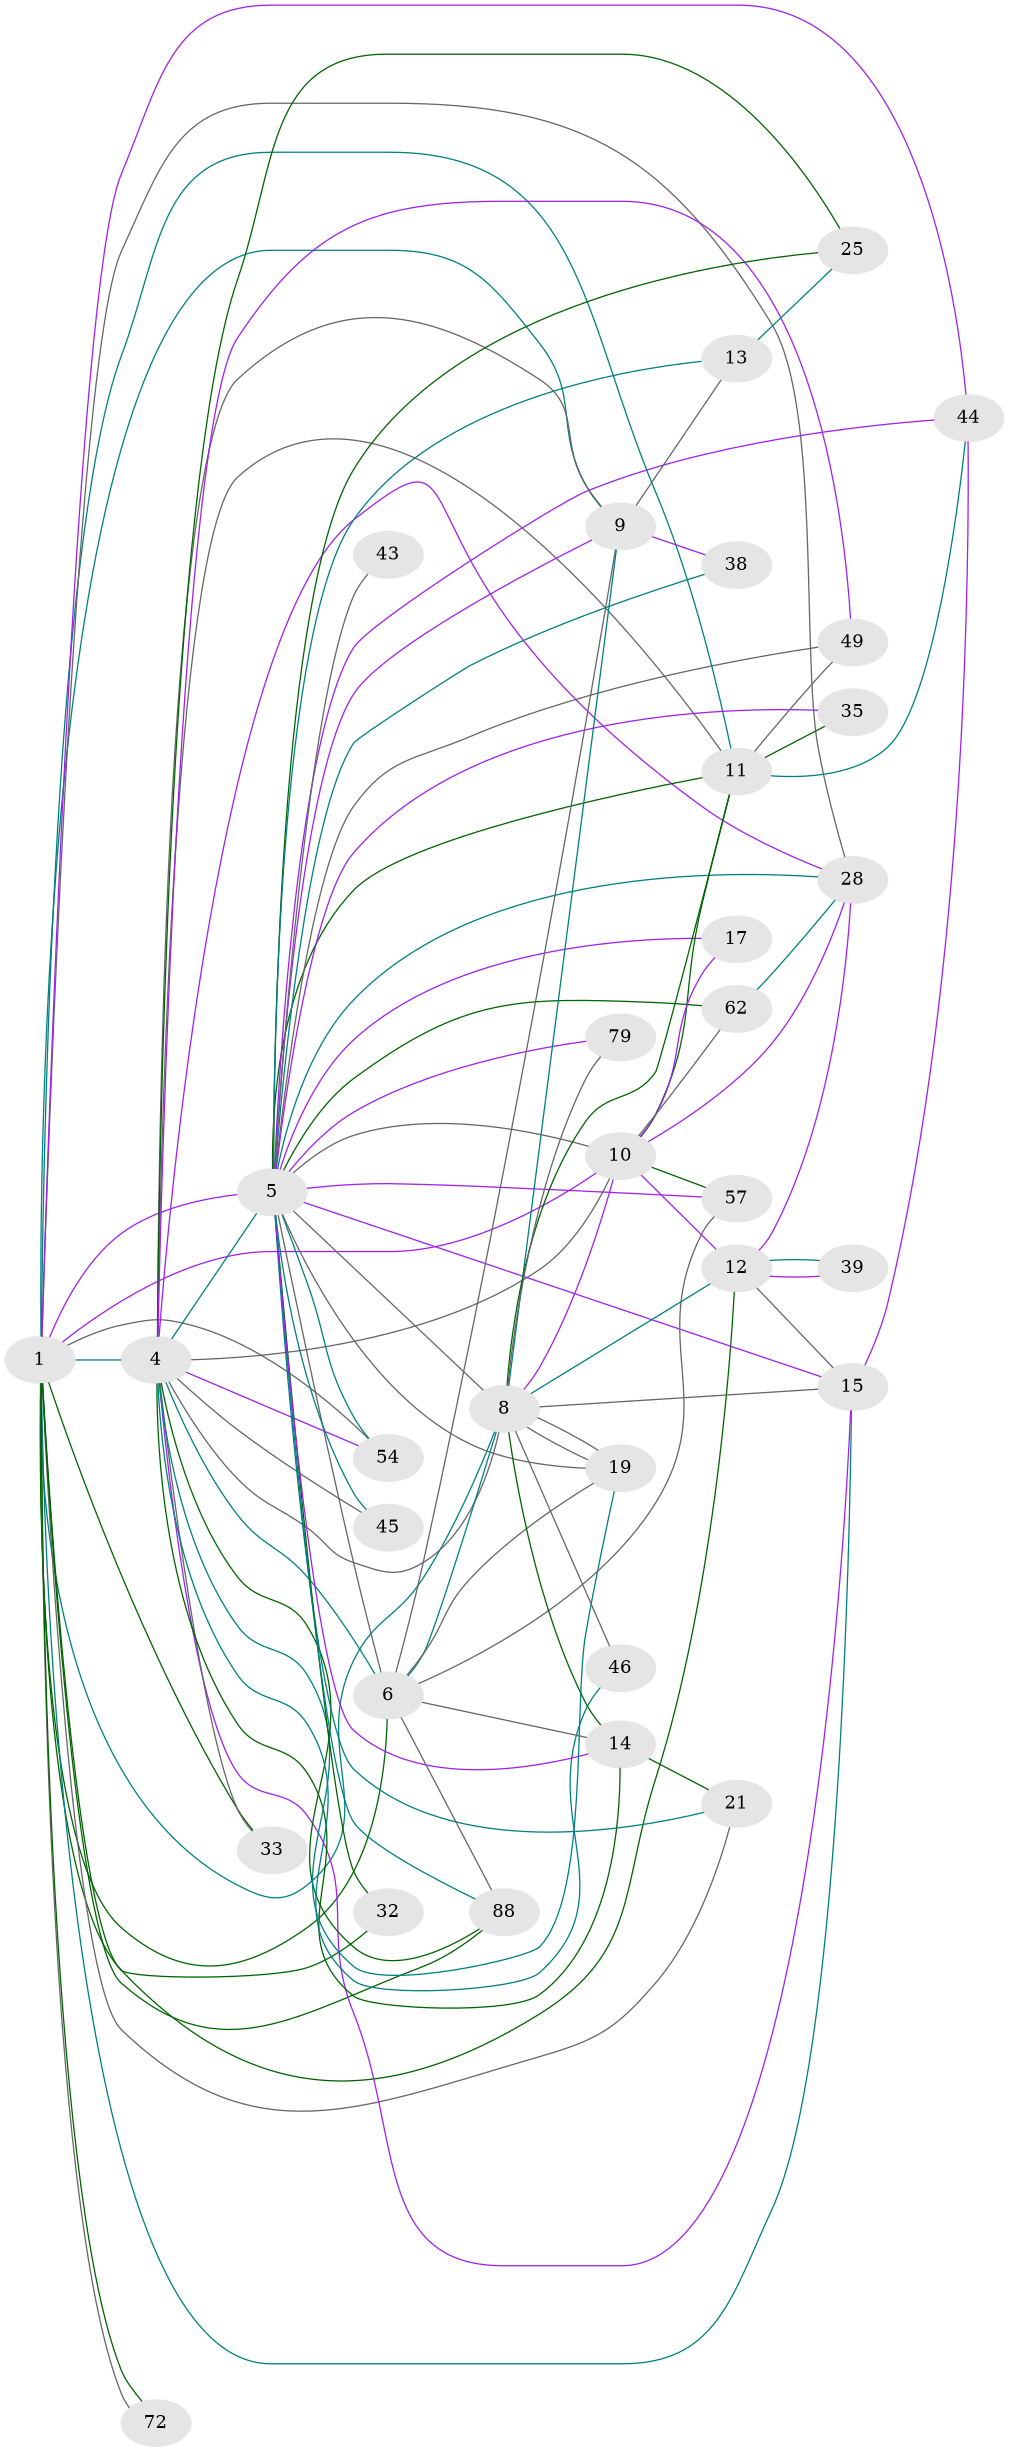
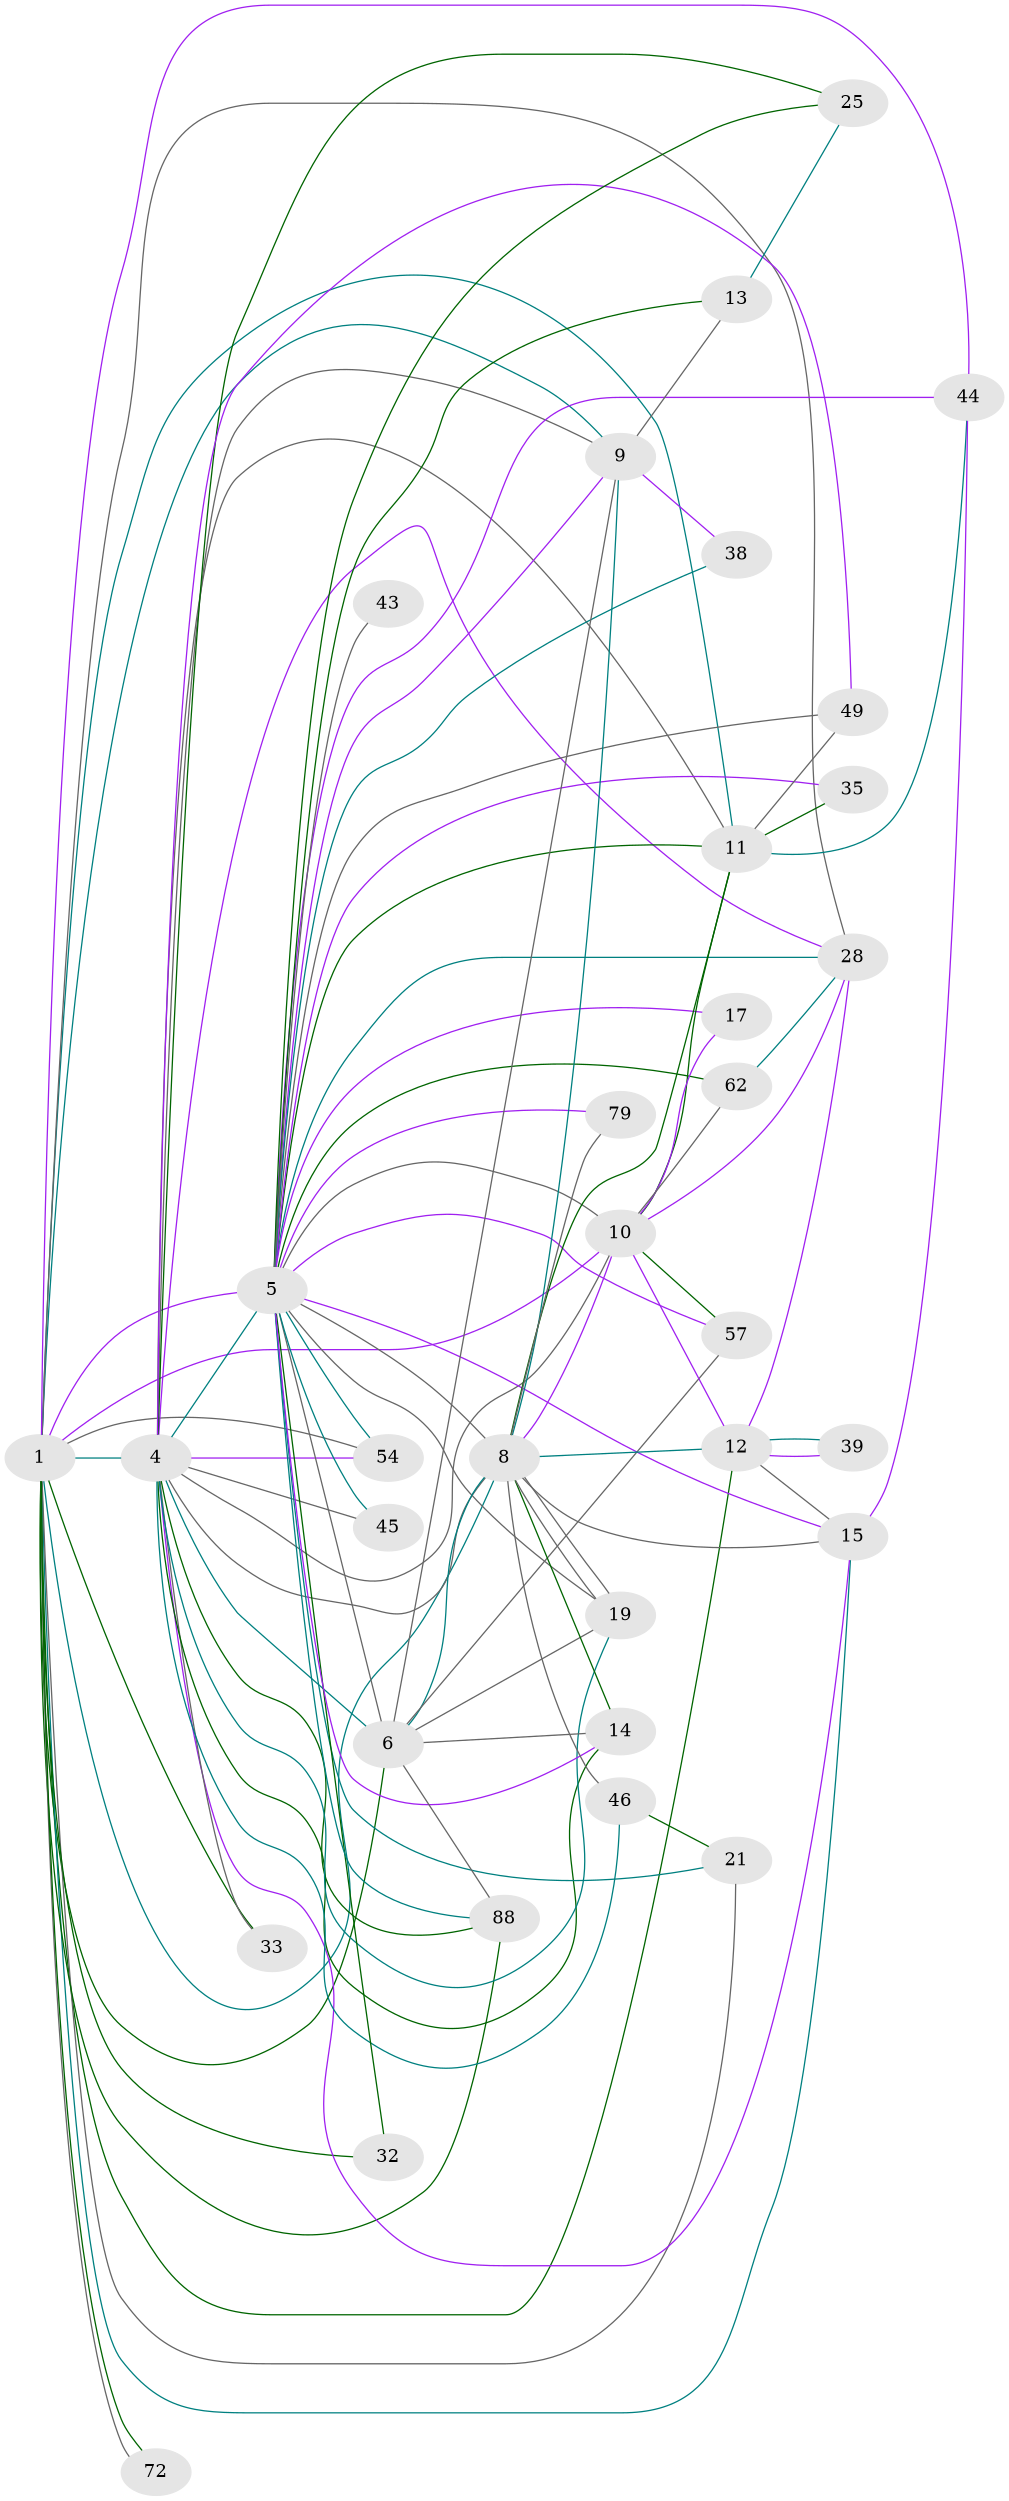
(317, 619) -> (328, 681)
(679, 1774) -> (679, 1831)
